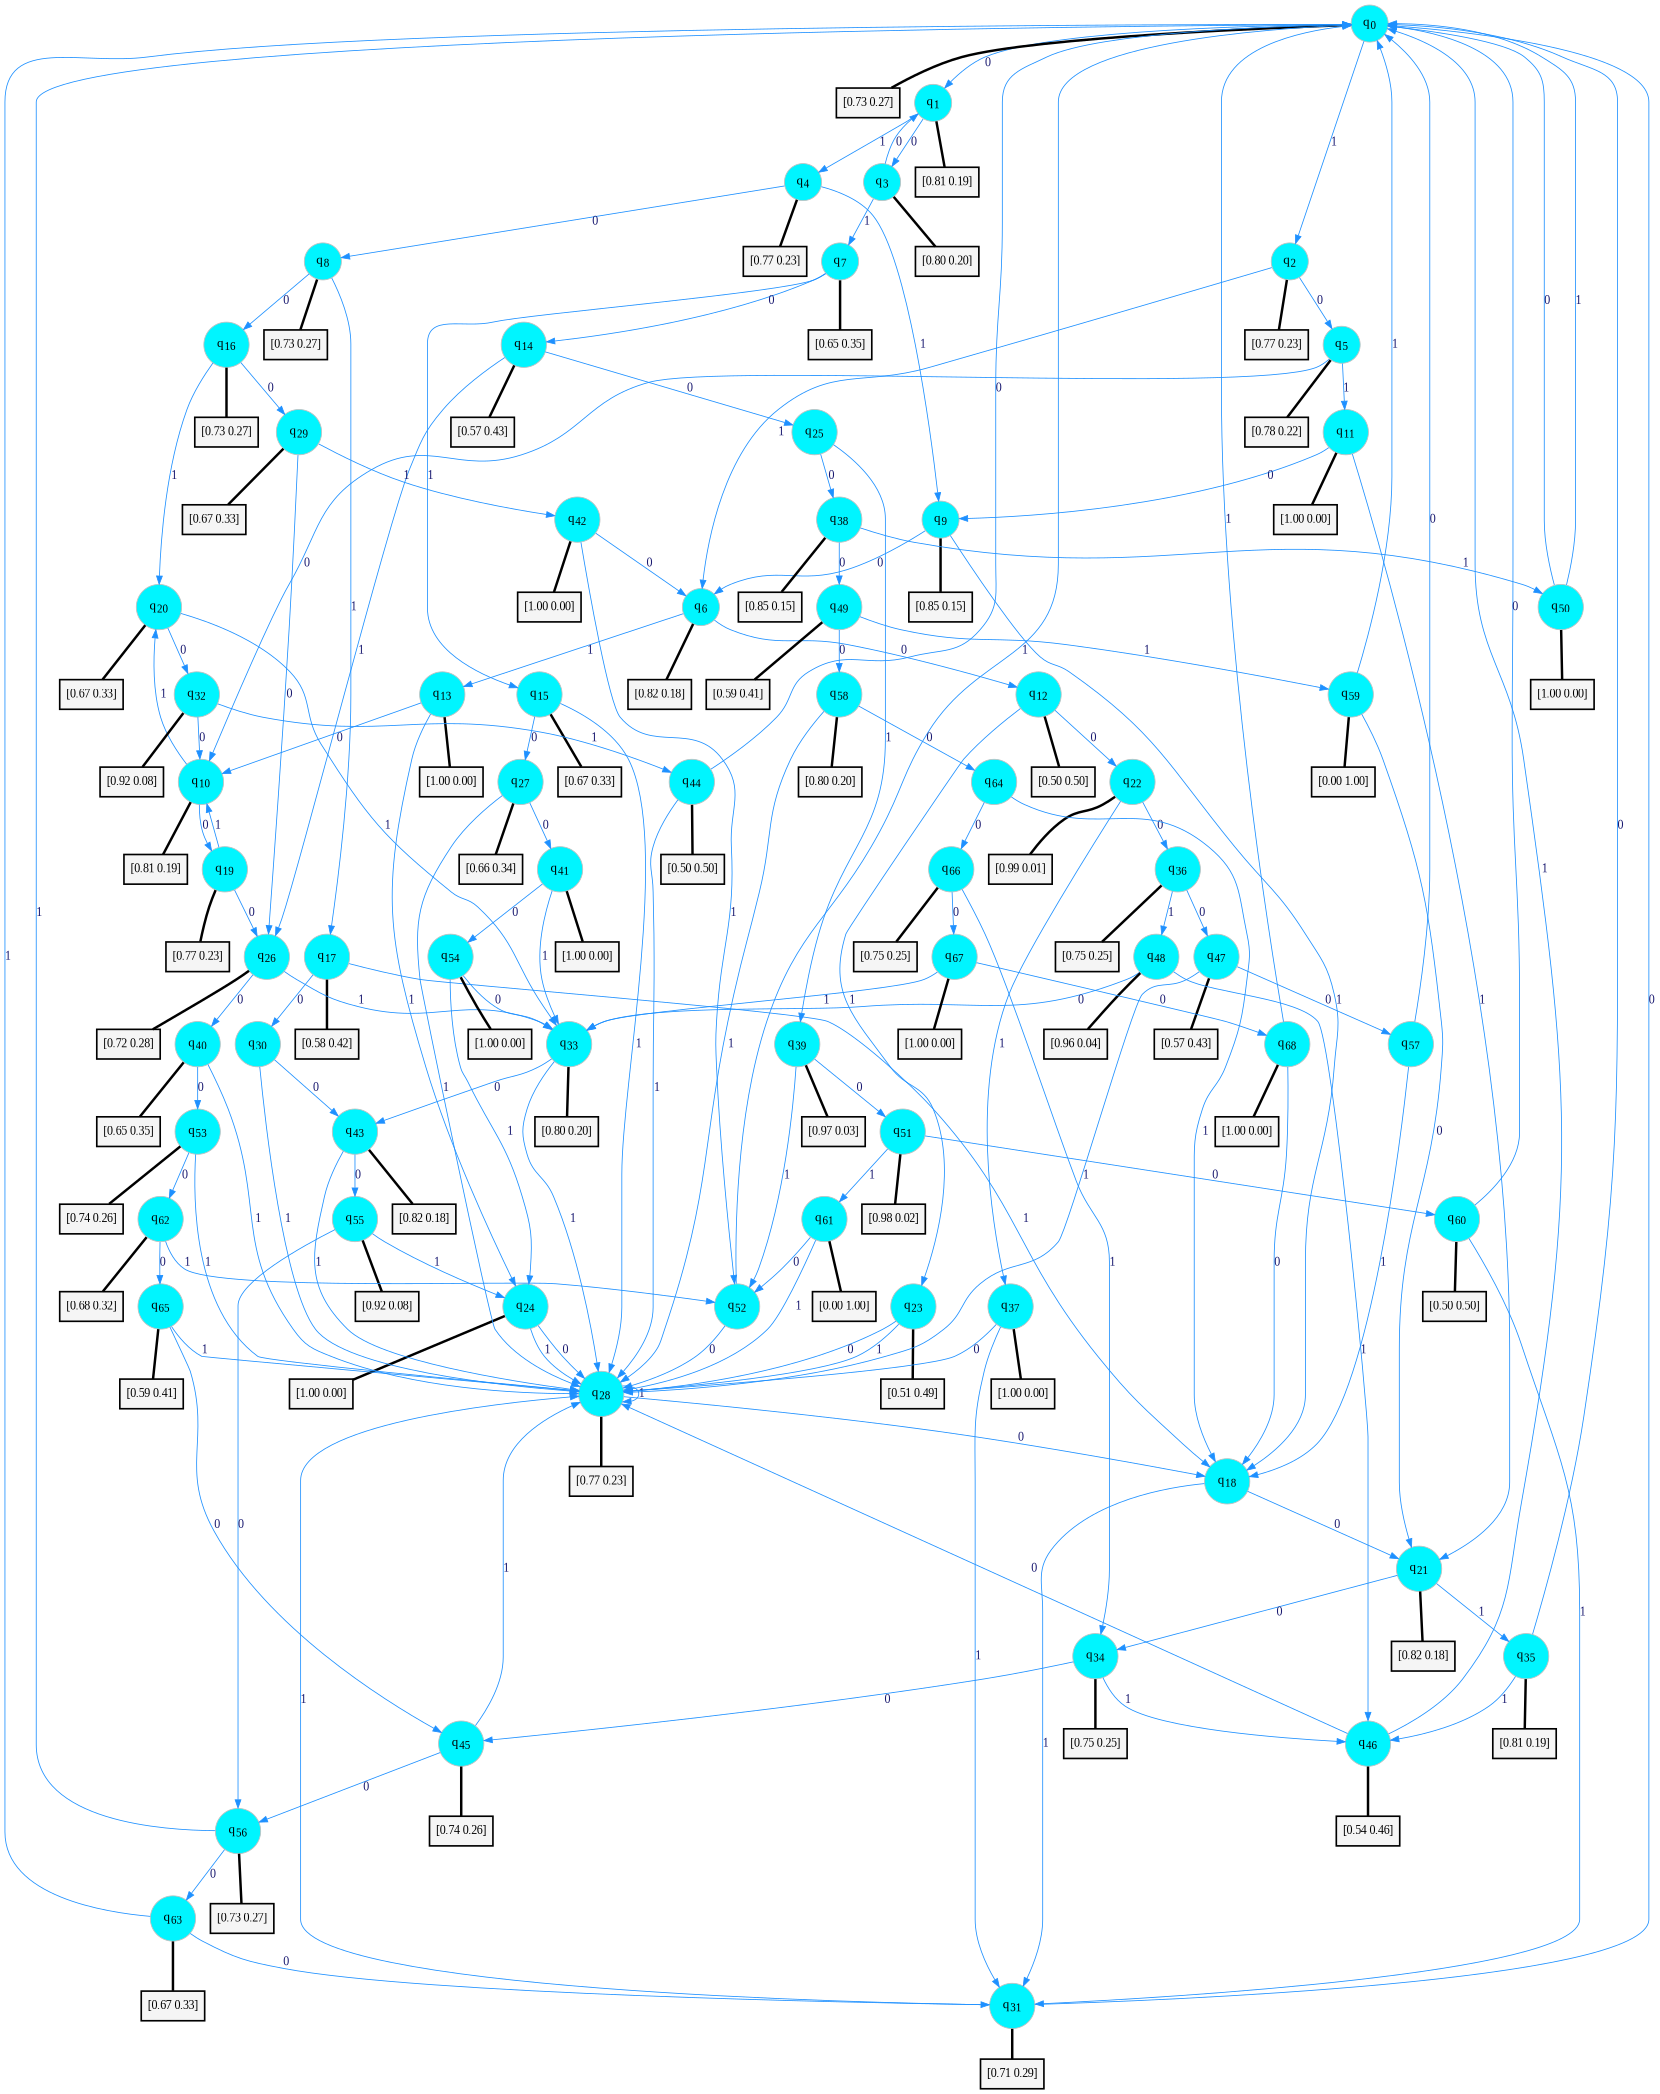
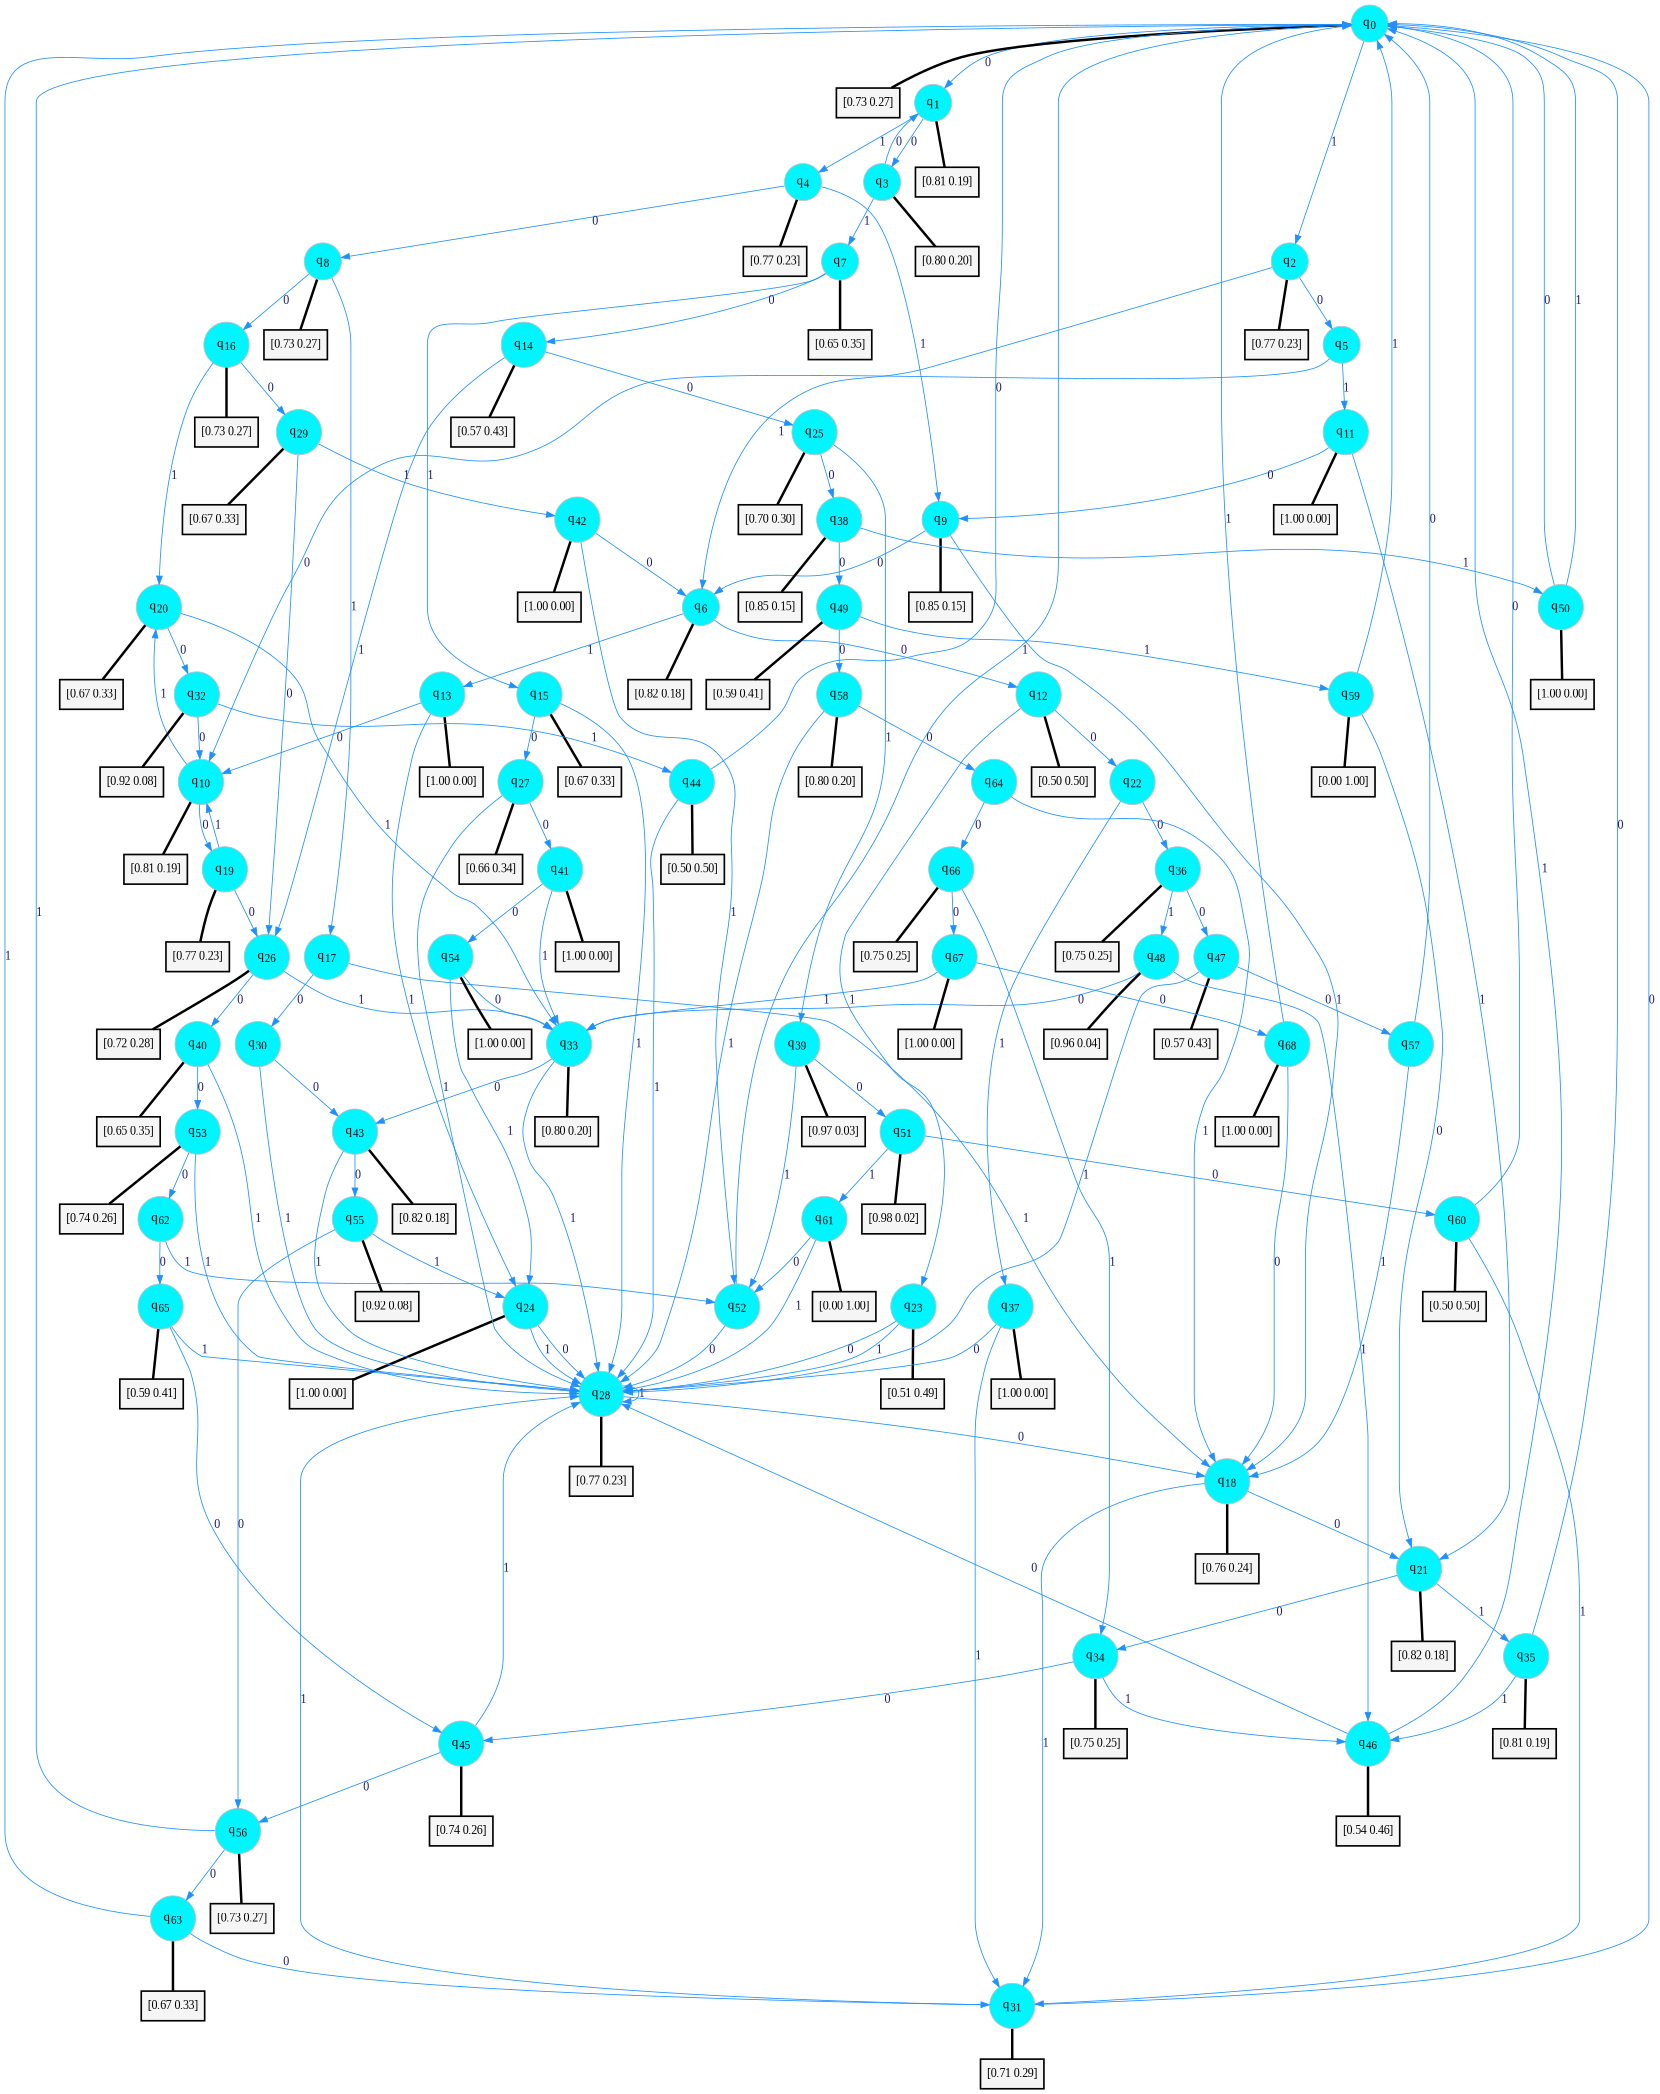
(1277, 432) -> none
none -> (770, 520)
(1020, 869) -> none
(327, 1044) -> none
(91, 1306) -> none
none -> (1227, 1569)
